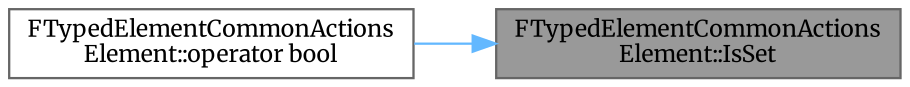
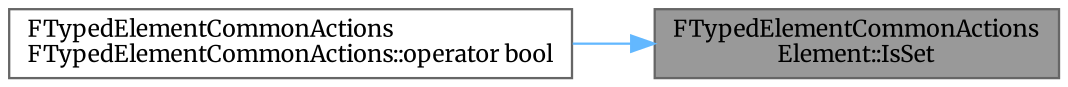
(211, 44) -> (291, 44)
